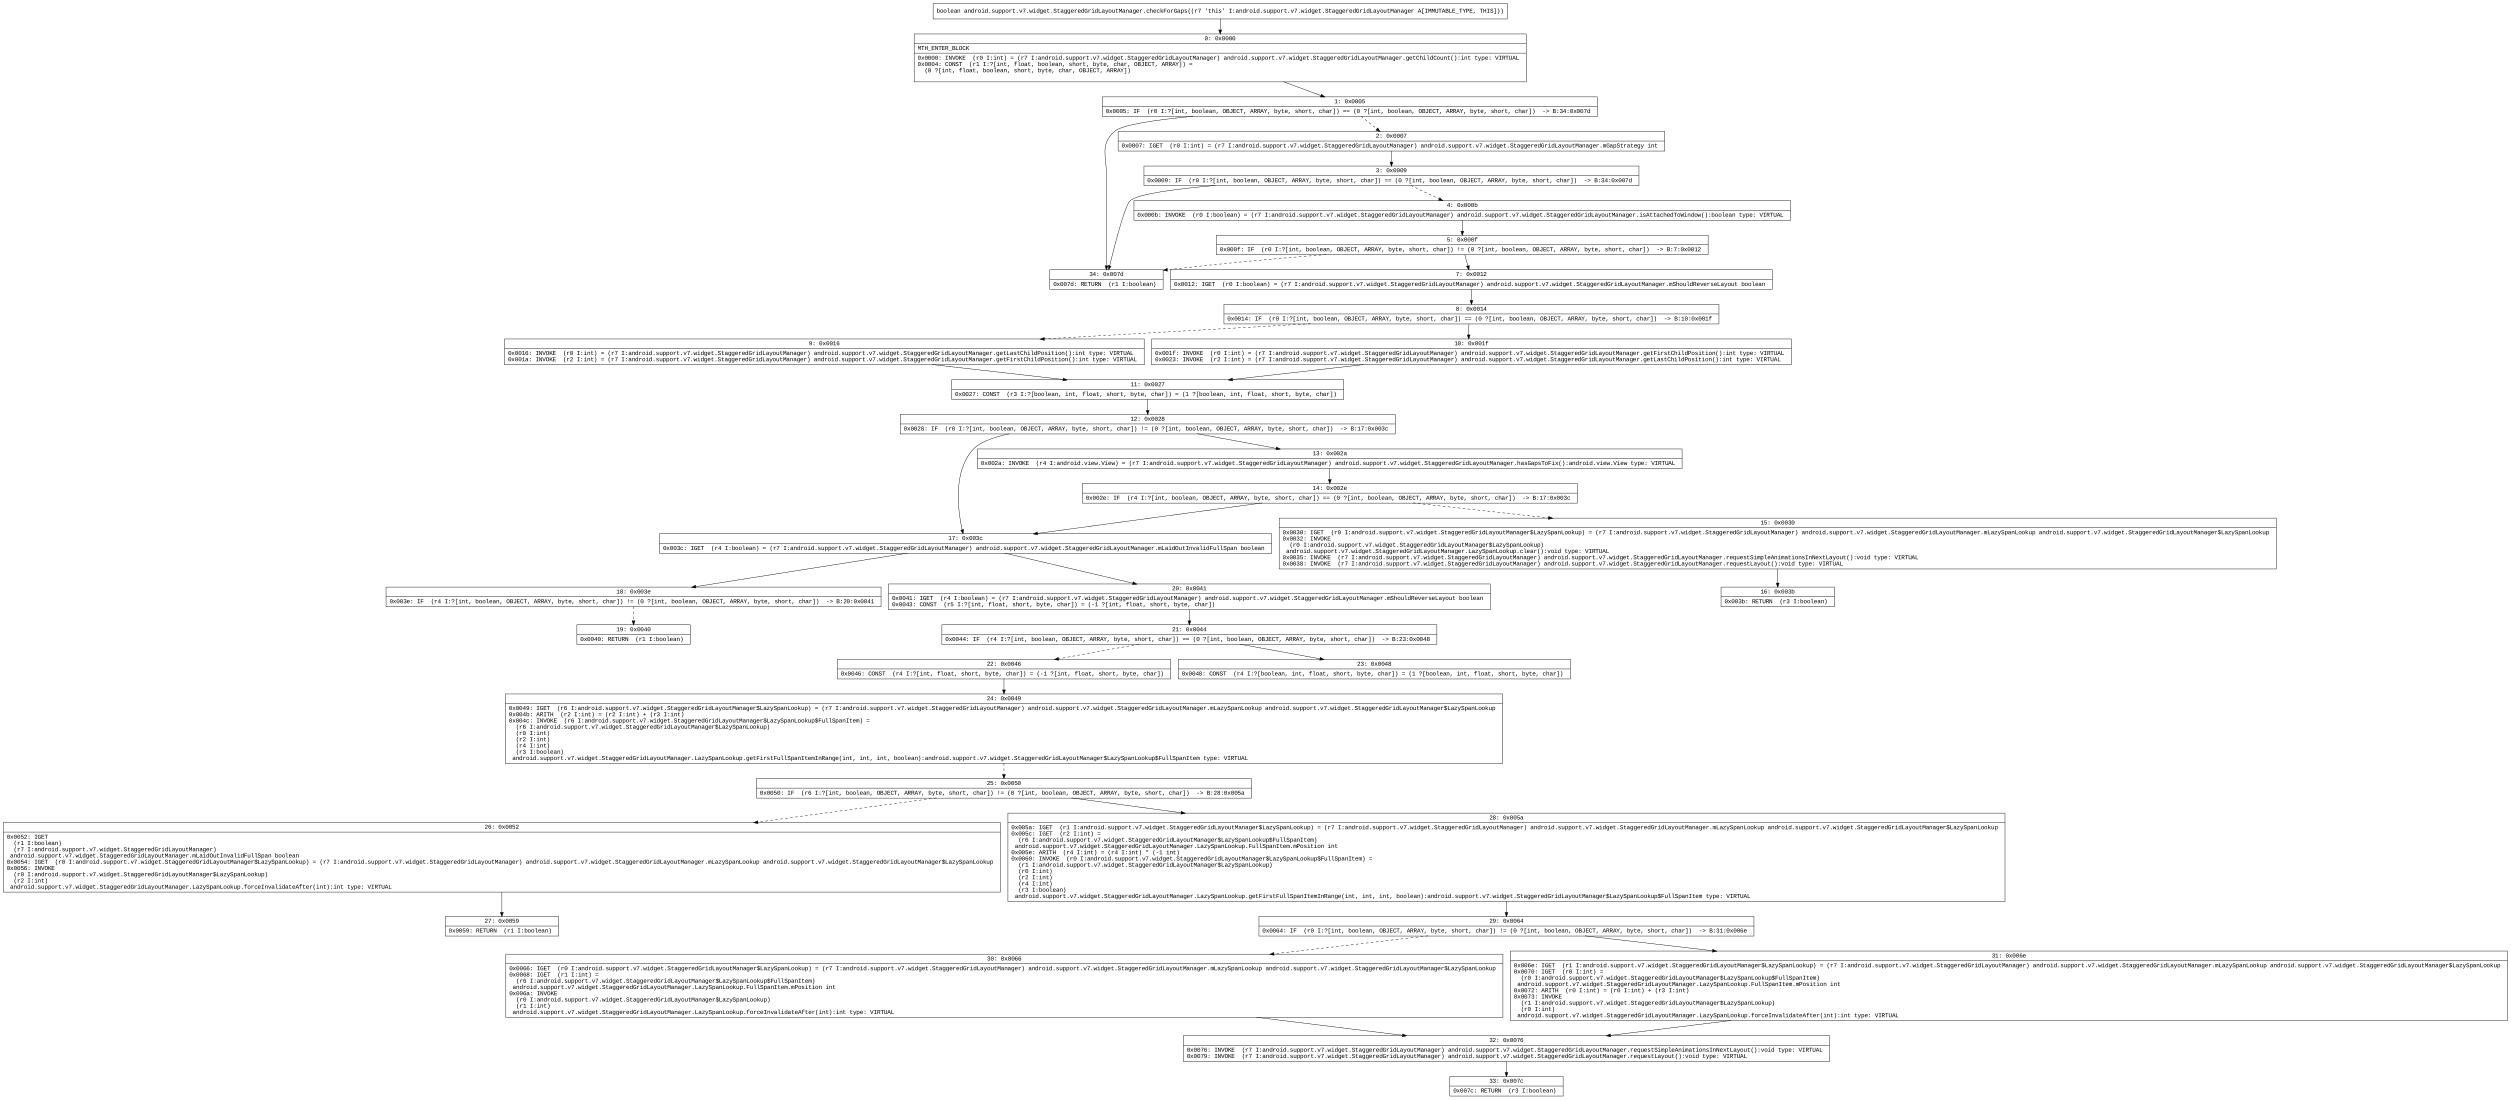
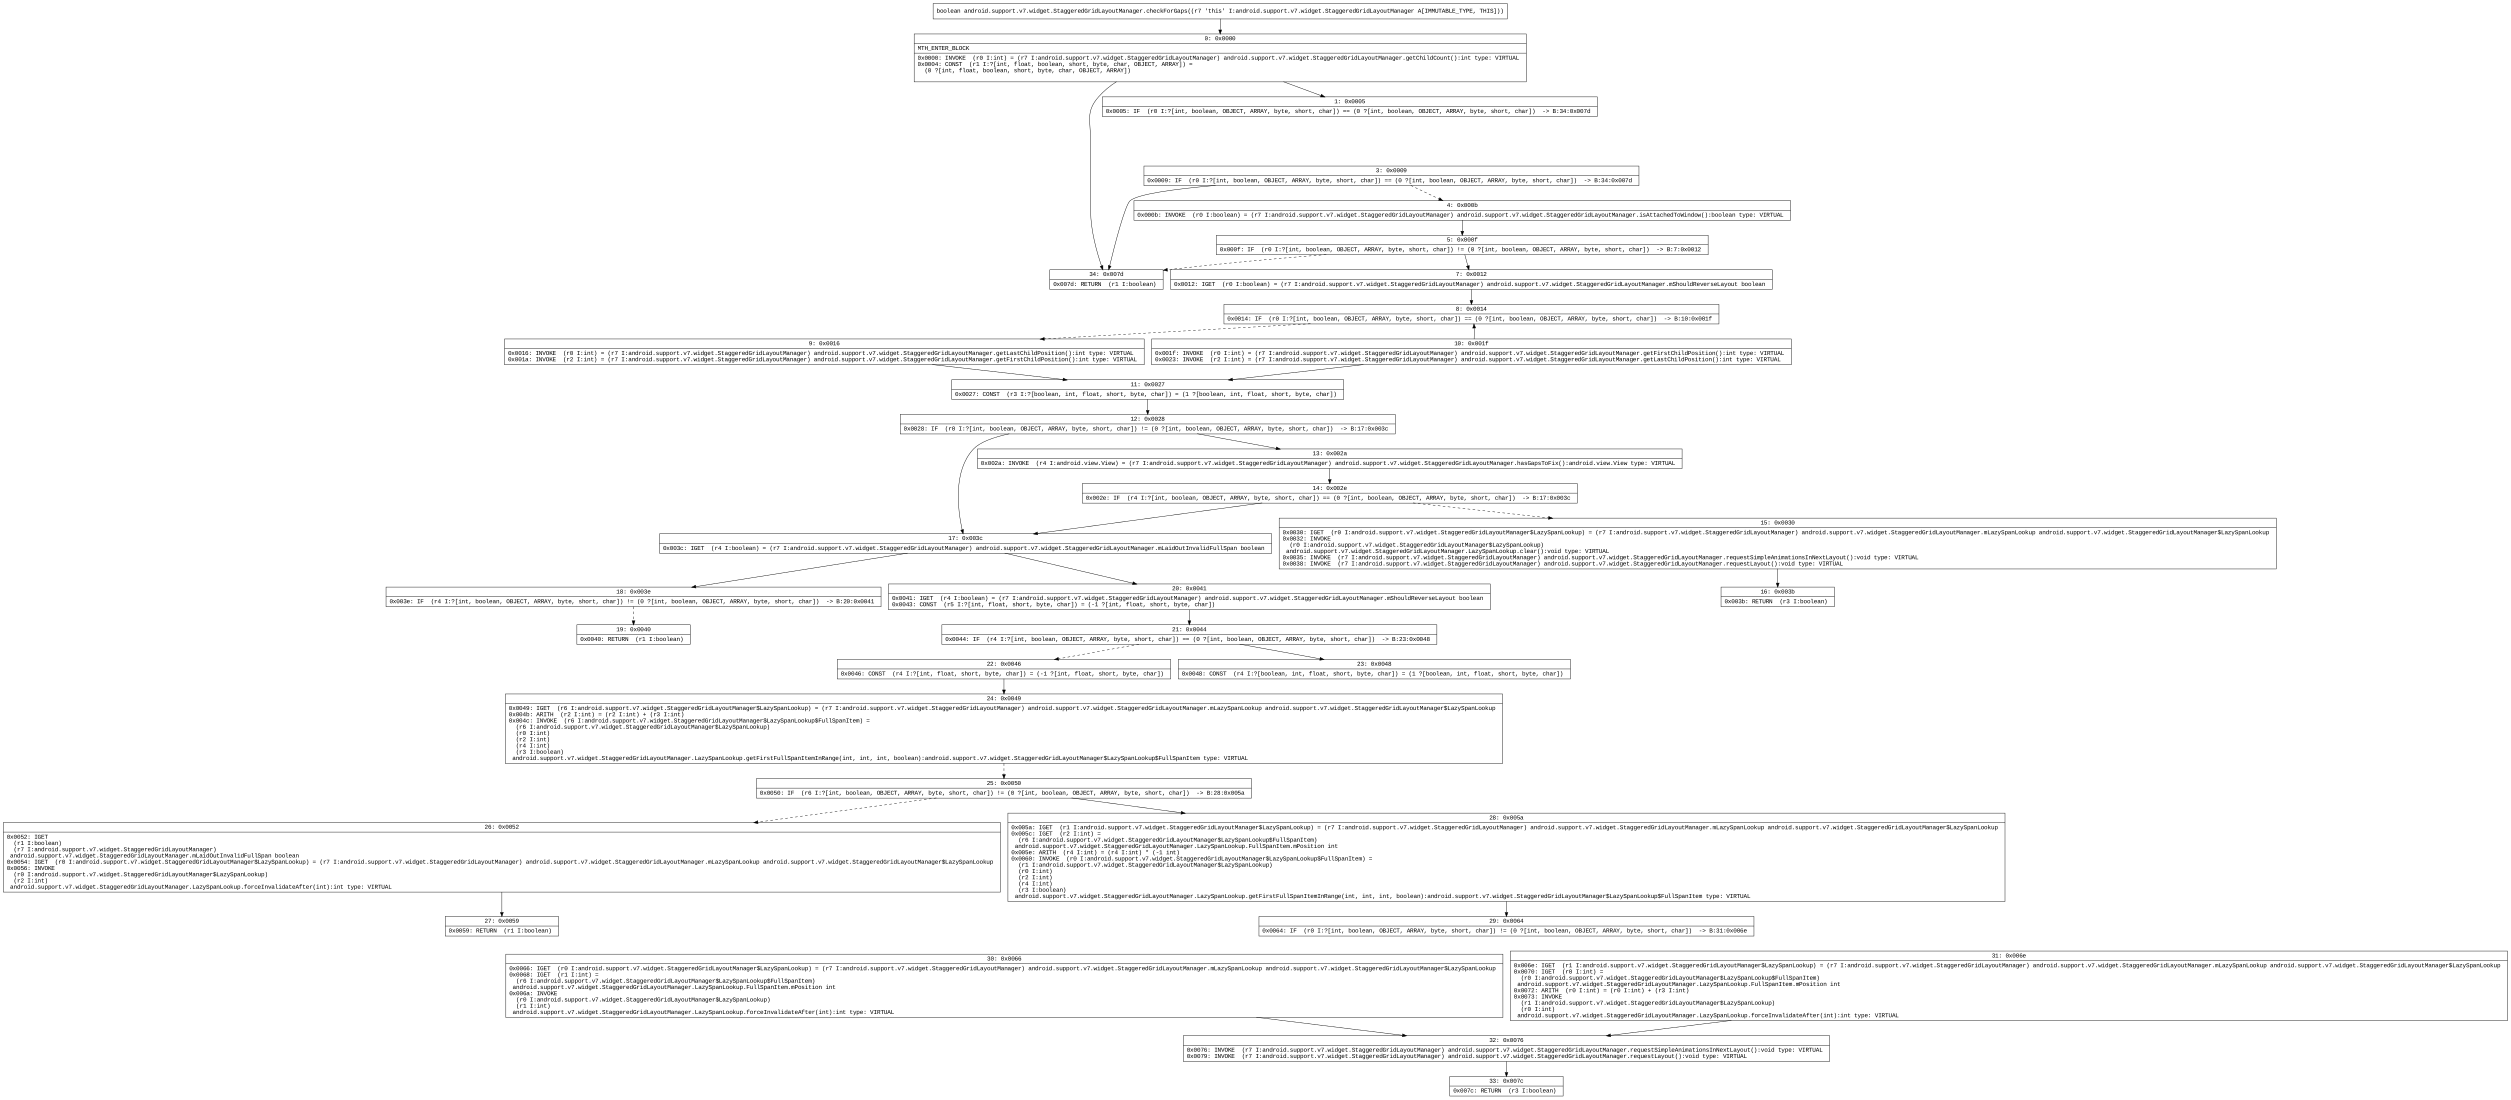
(1391, 141) -> none
(1105, 157) -> (1091, 169)
(1469, 329) -> (1474, 334)
(1649, 943) -> none
(1351, 945) -> none
